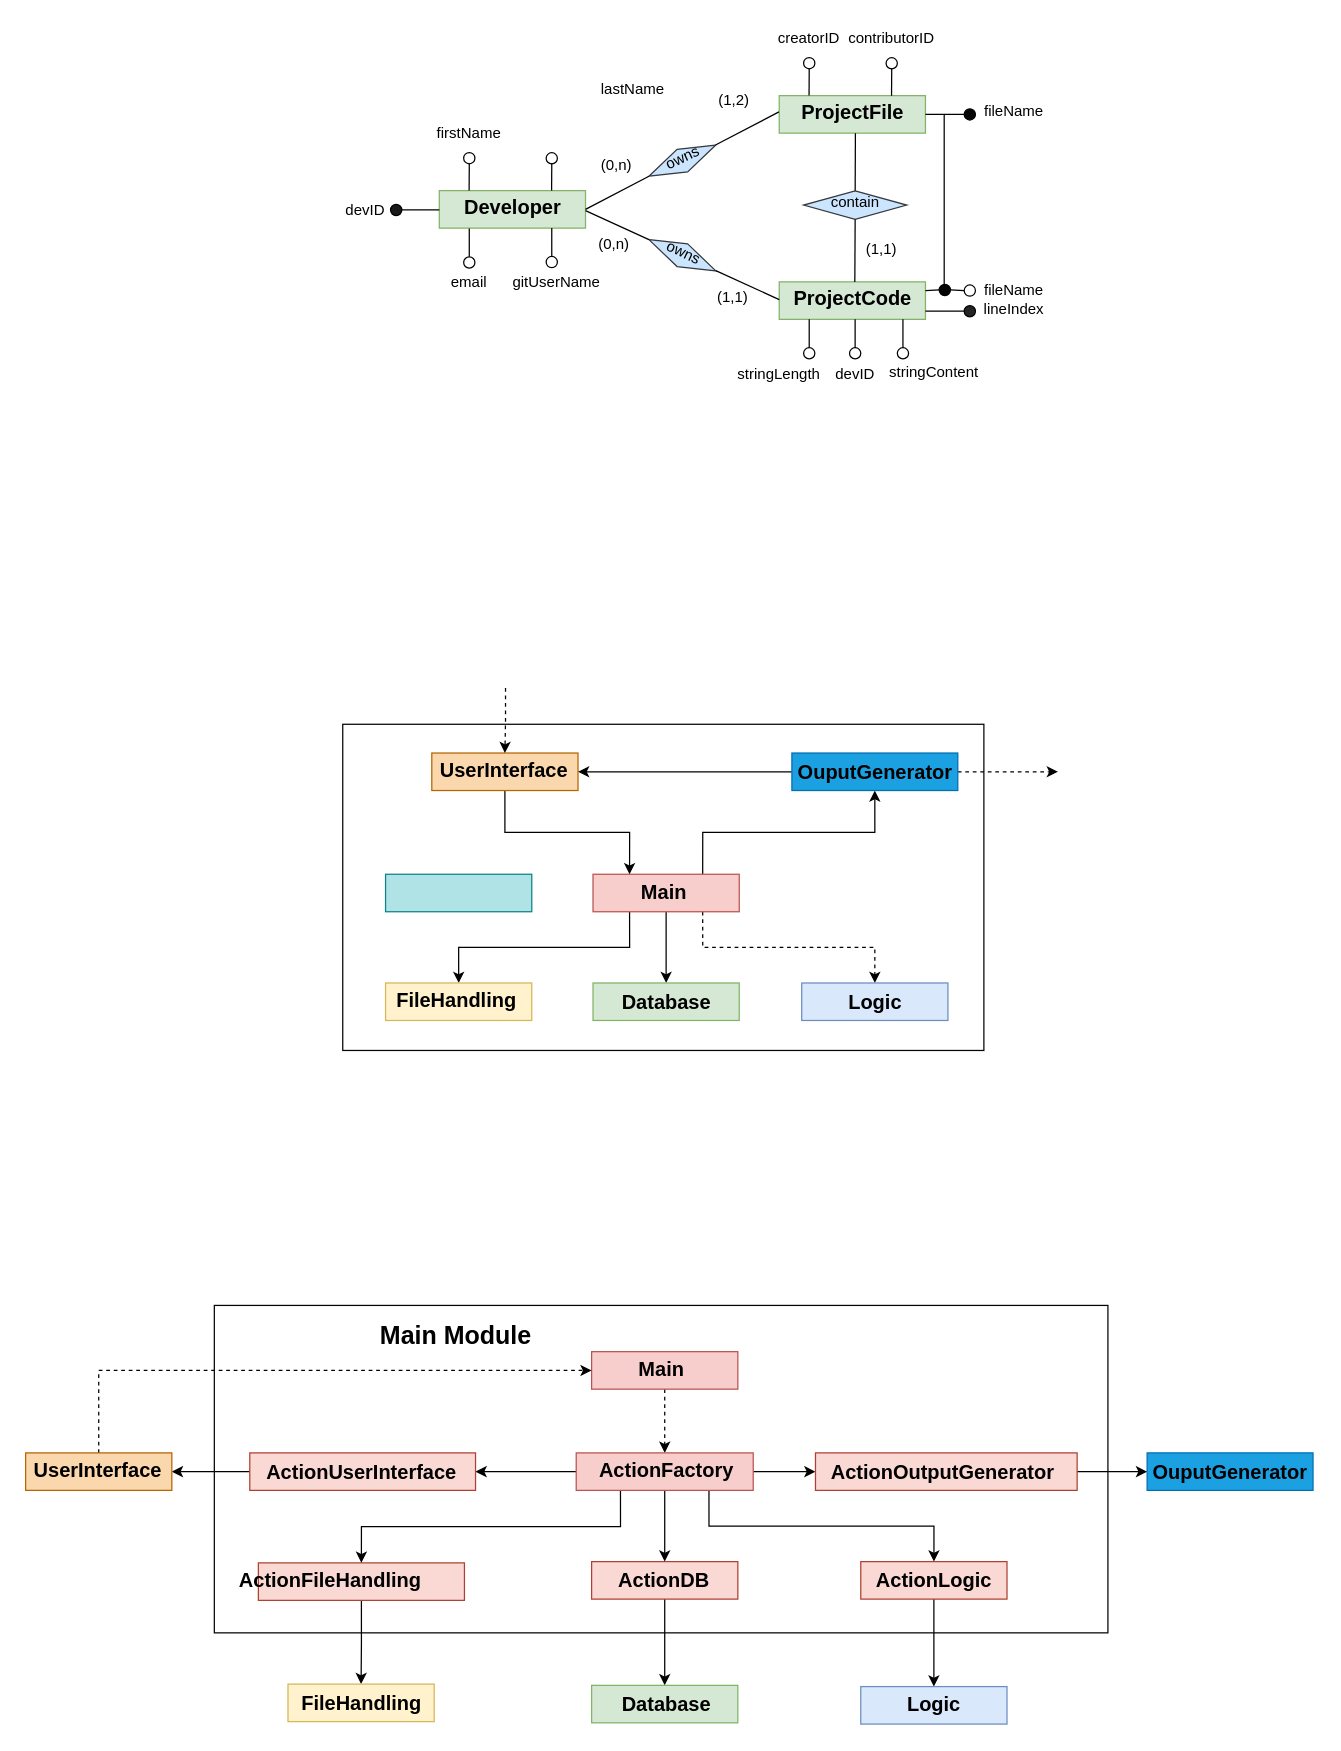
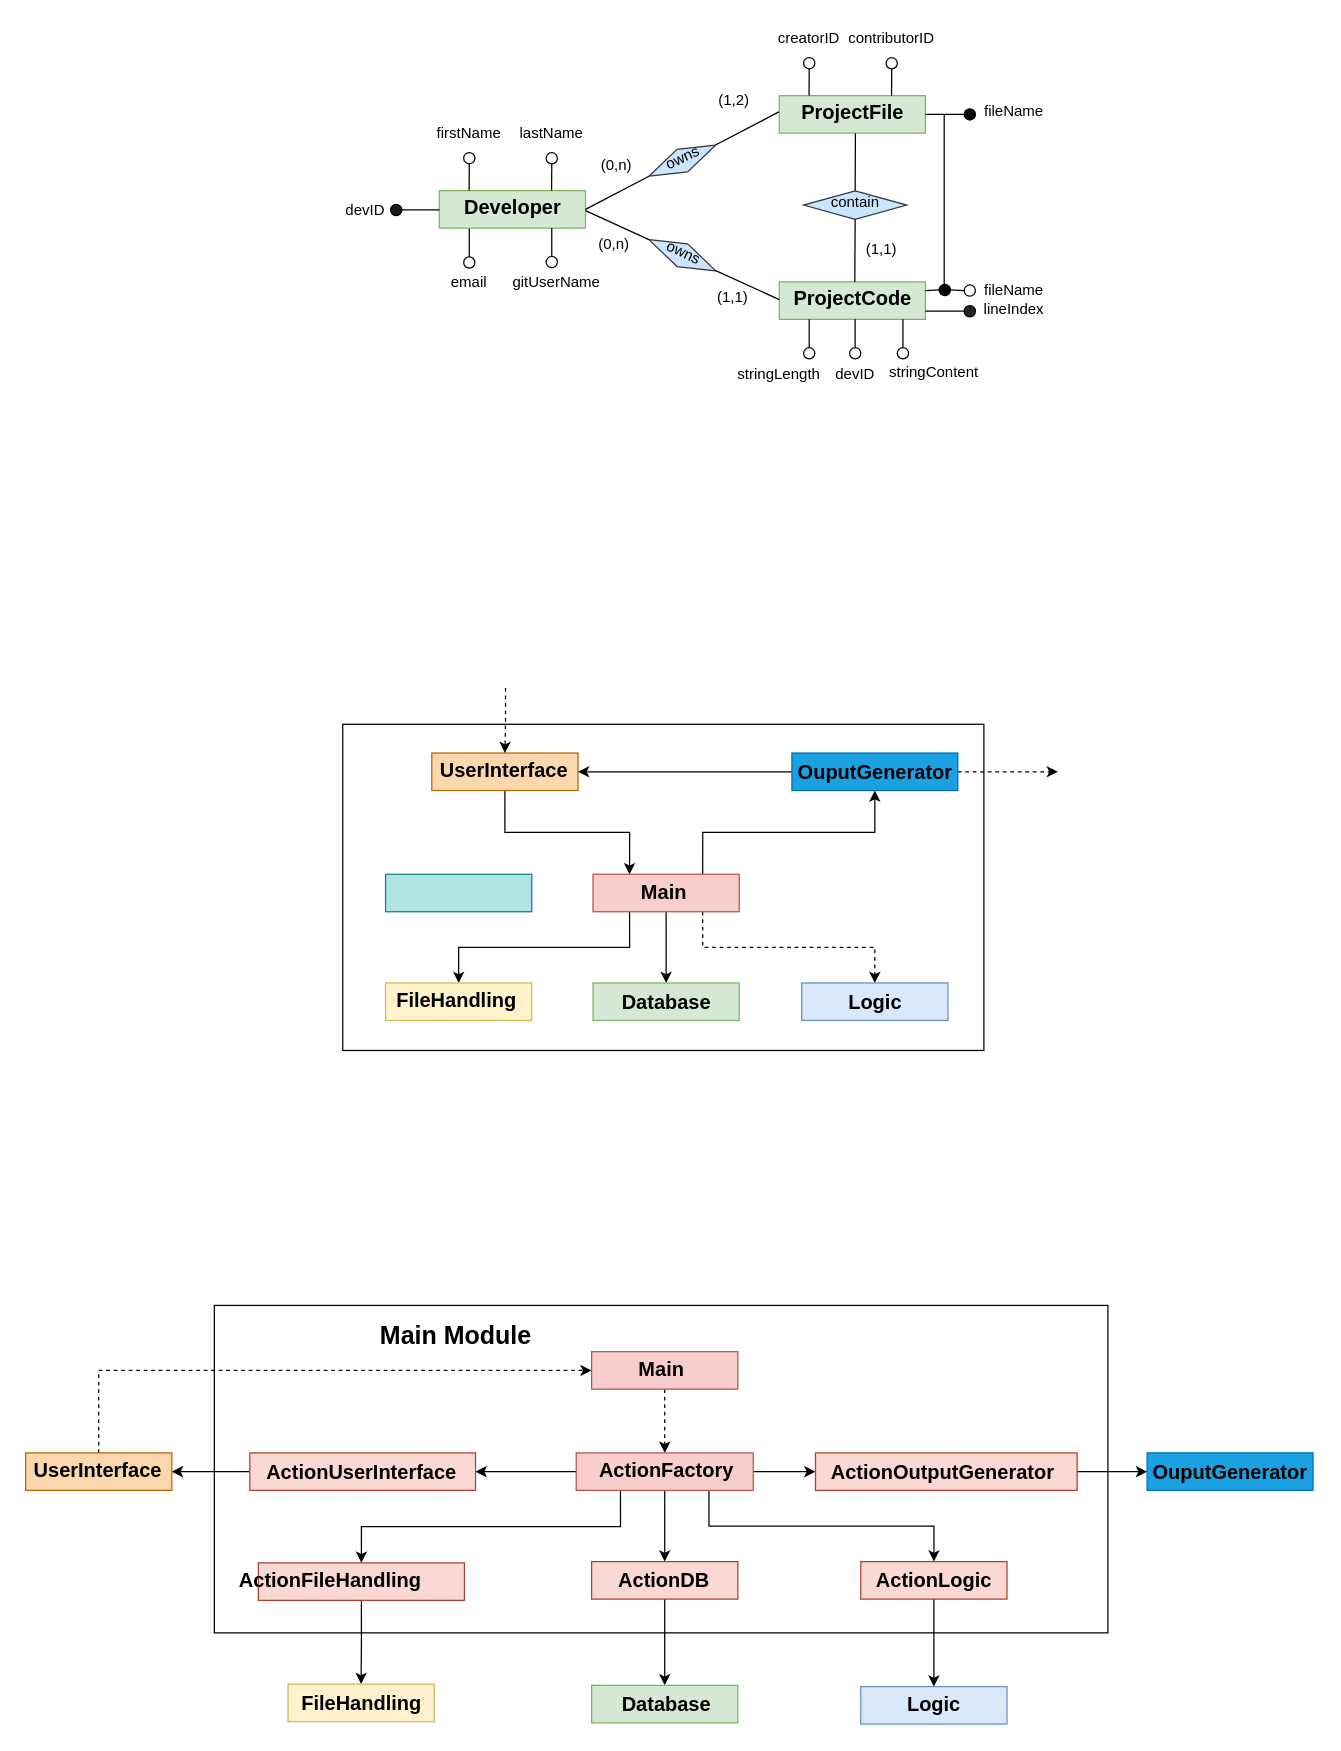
(633, 89) -> (552, 133)
